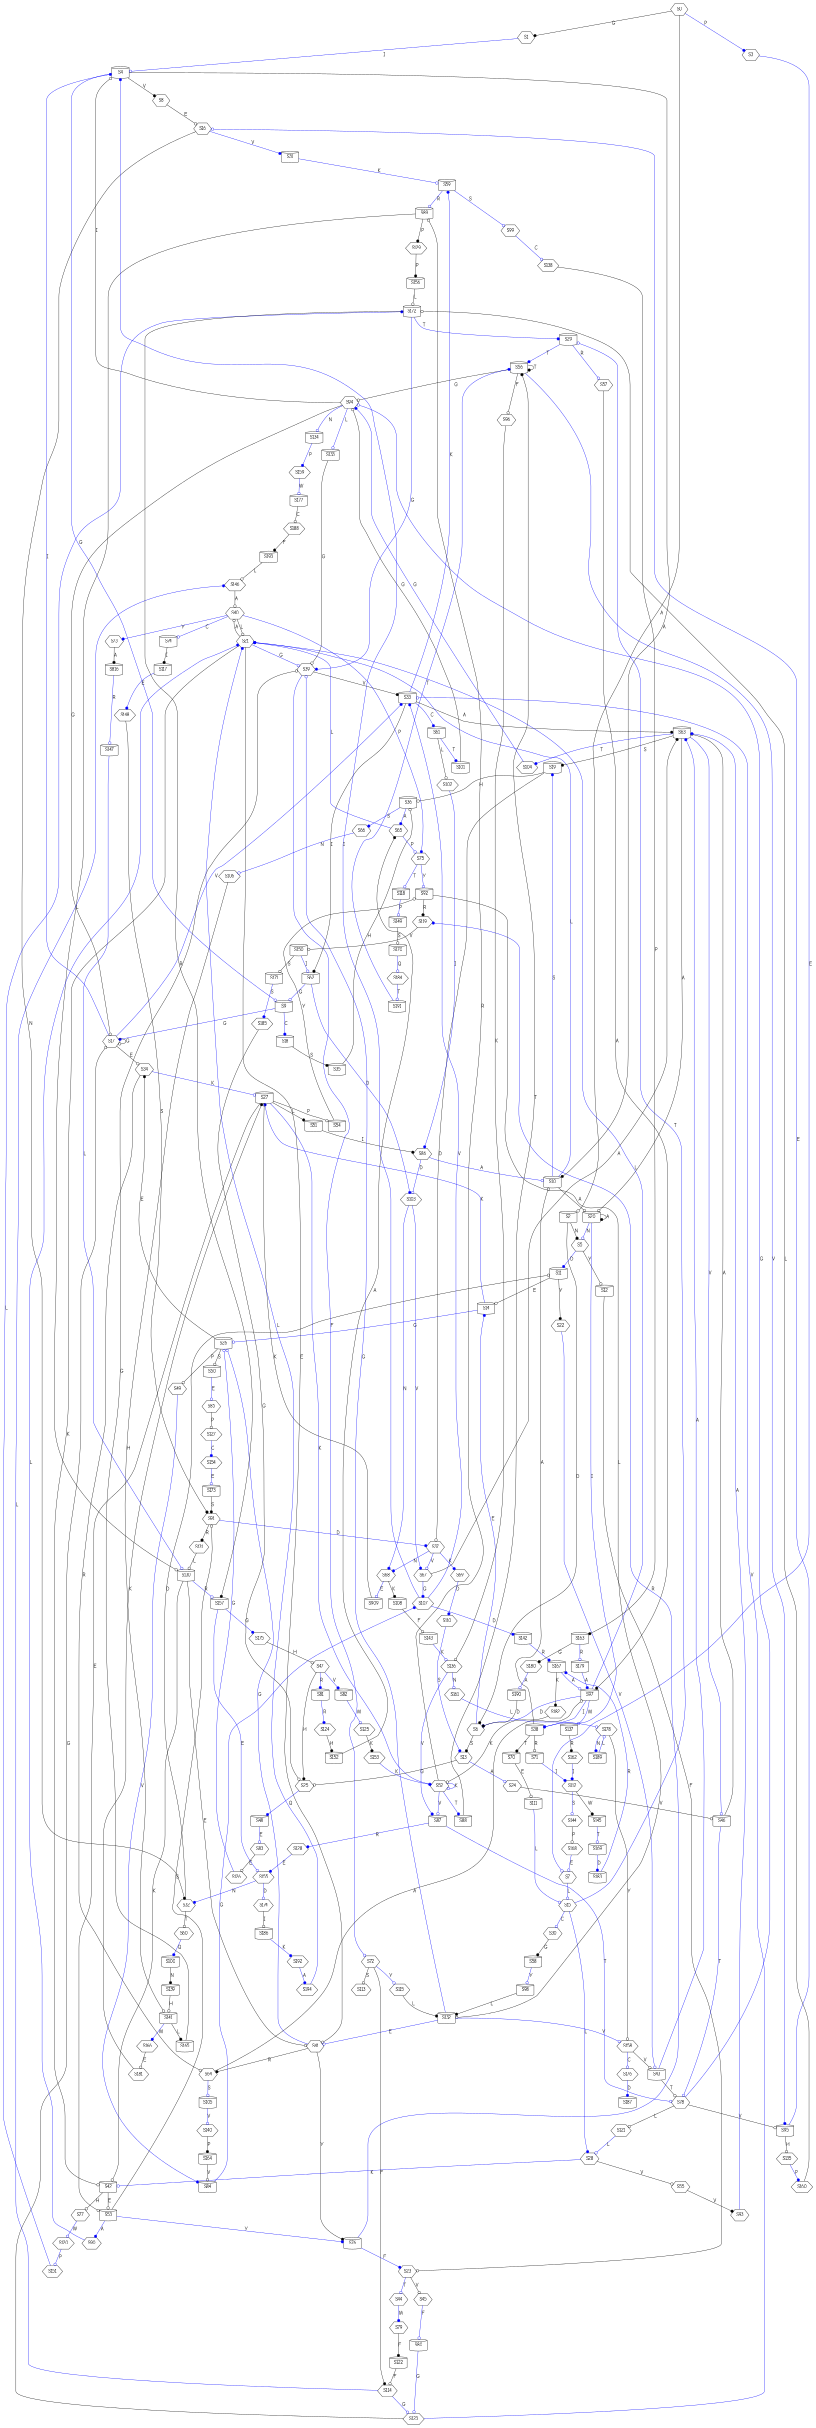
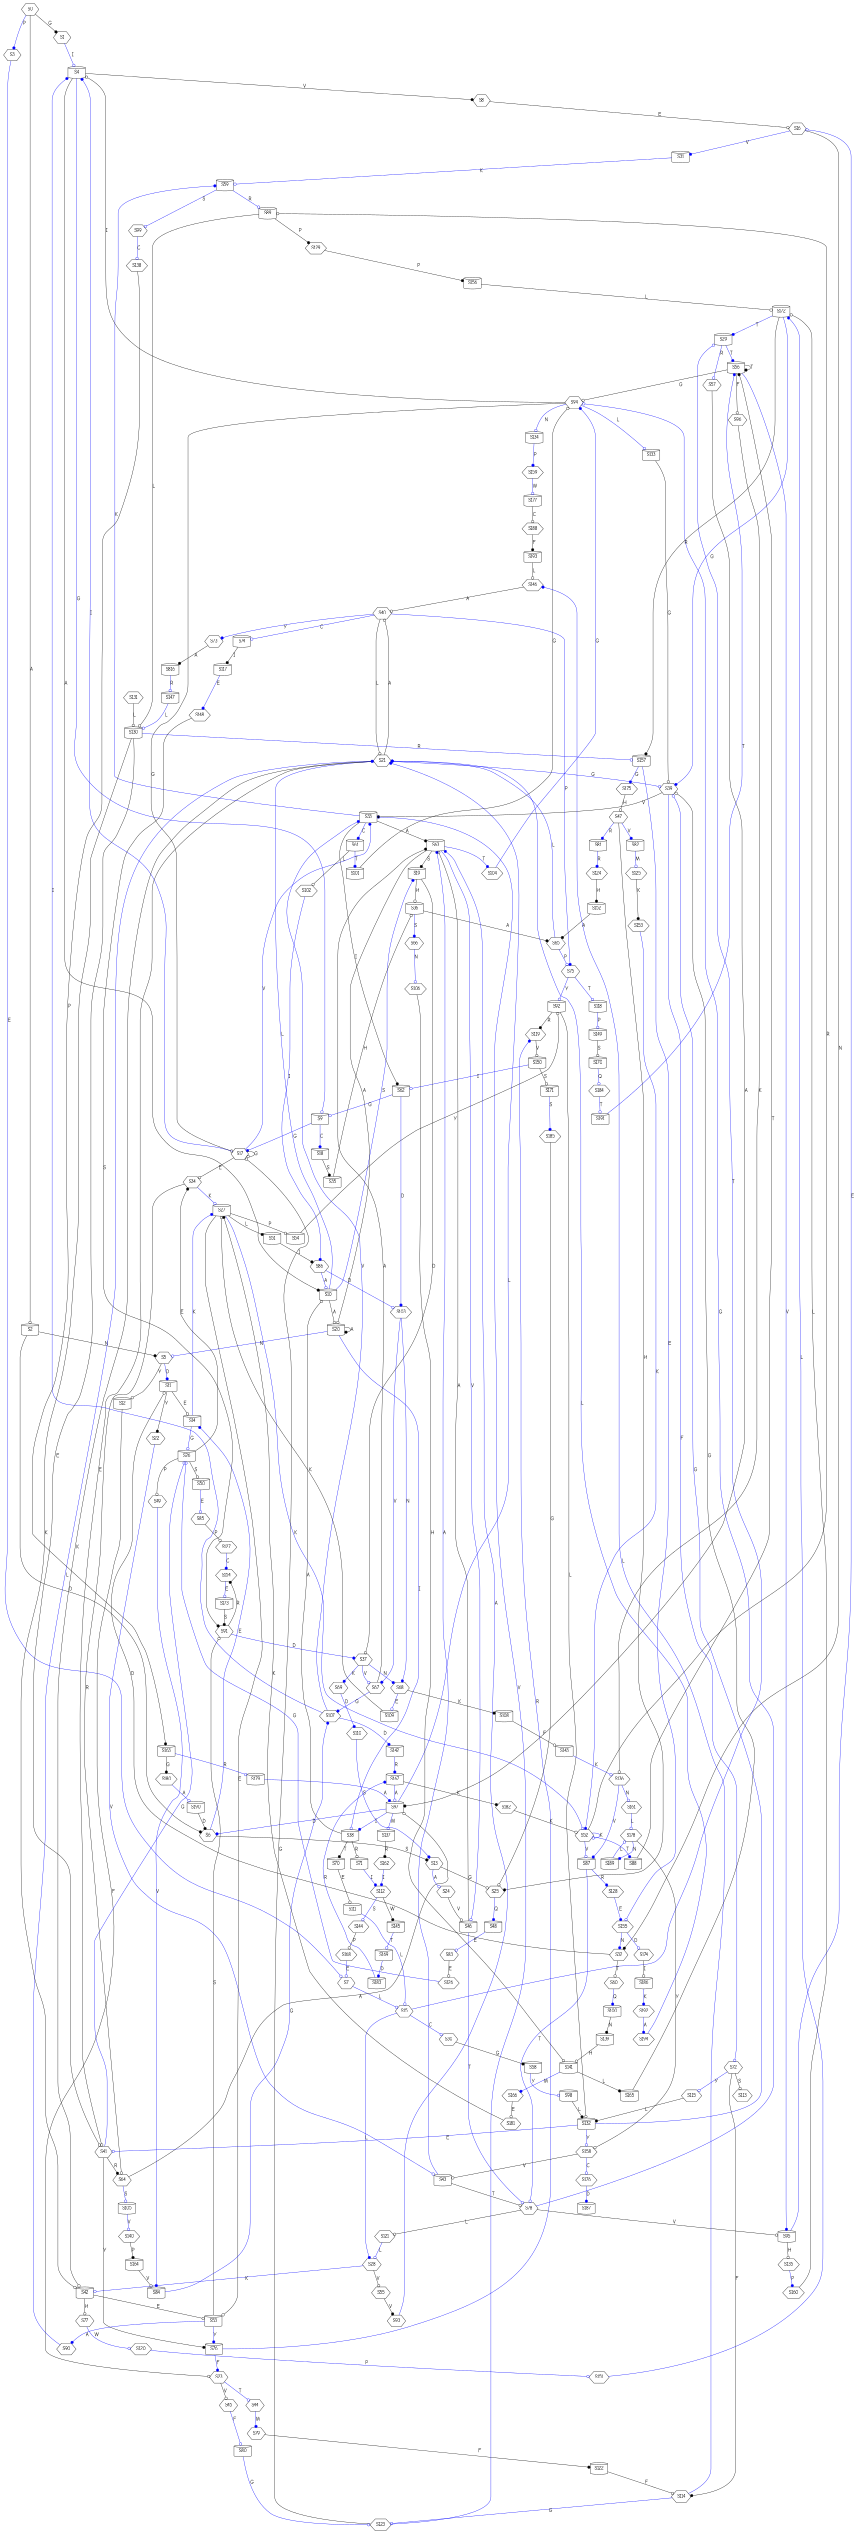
(404, 815) -> (484, 926)
(206, 1532) -> (236, 1605)
(373, 1603) -> (389, 1716)
